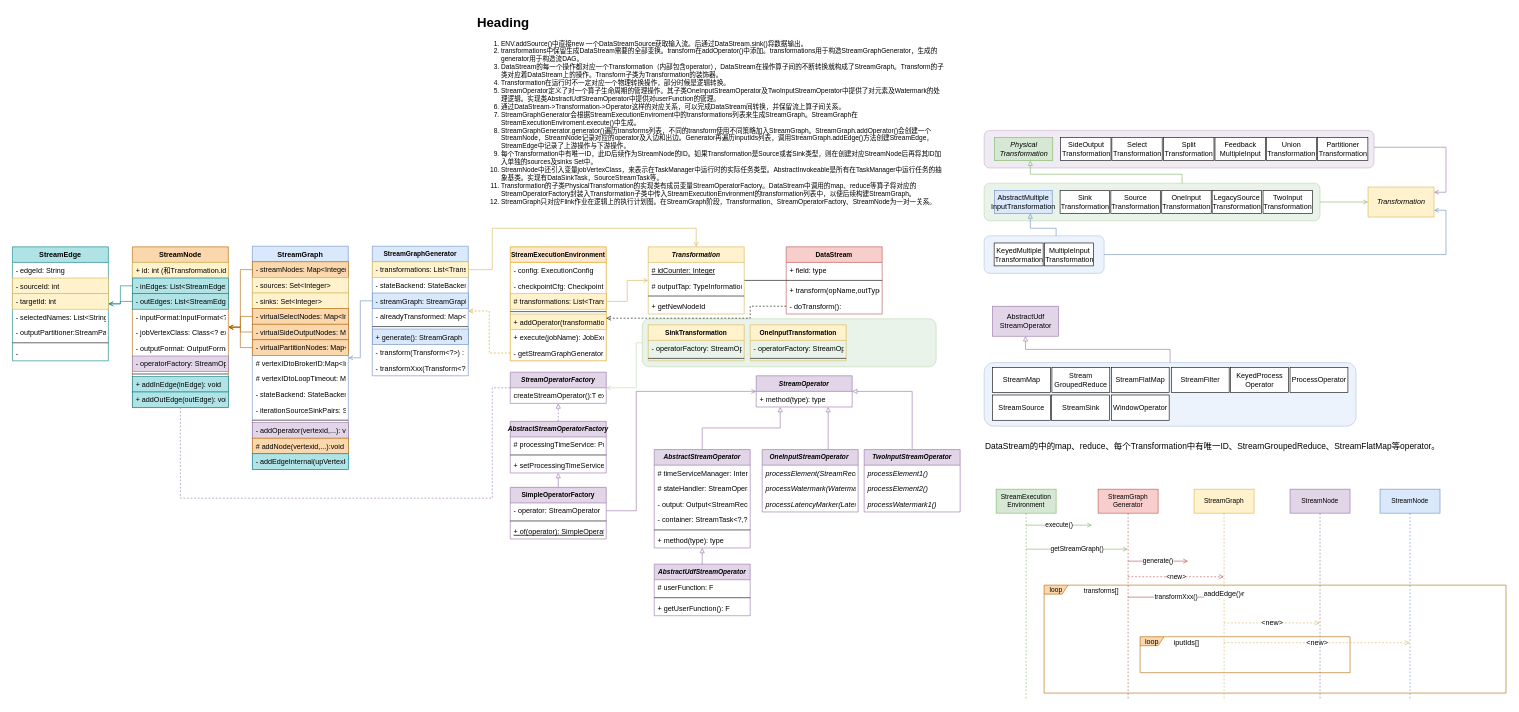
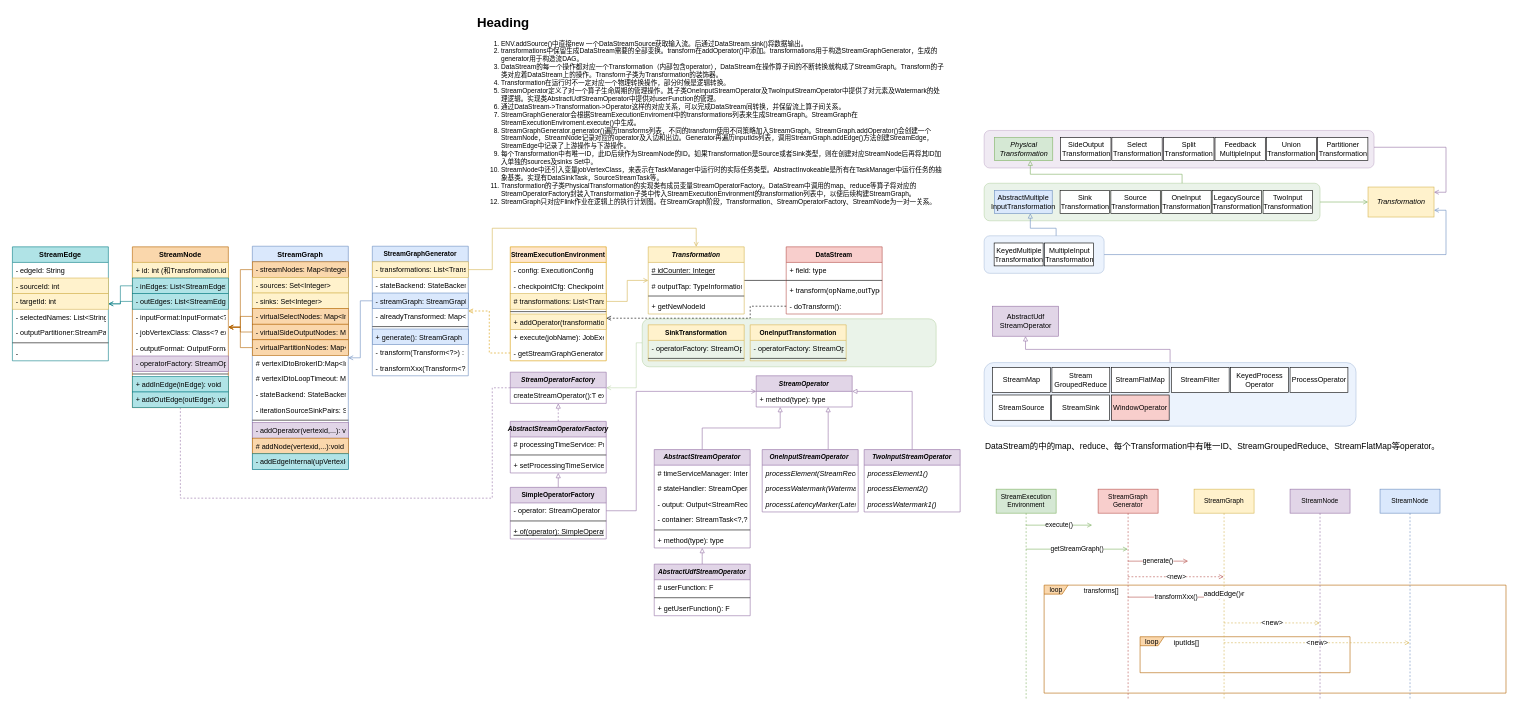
(1140, 408) -> (1140, 408)
